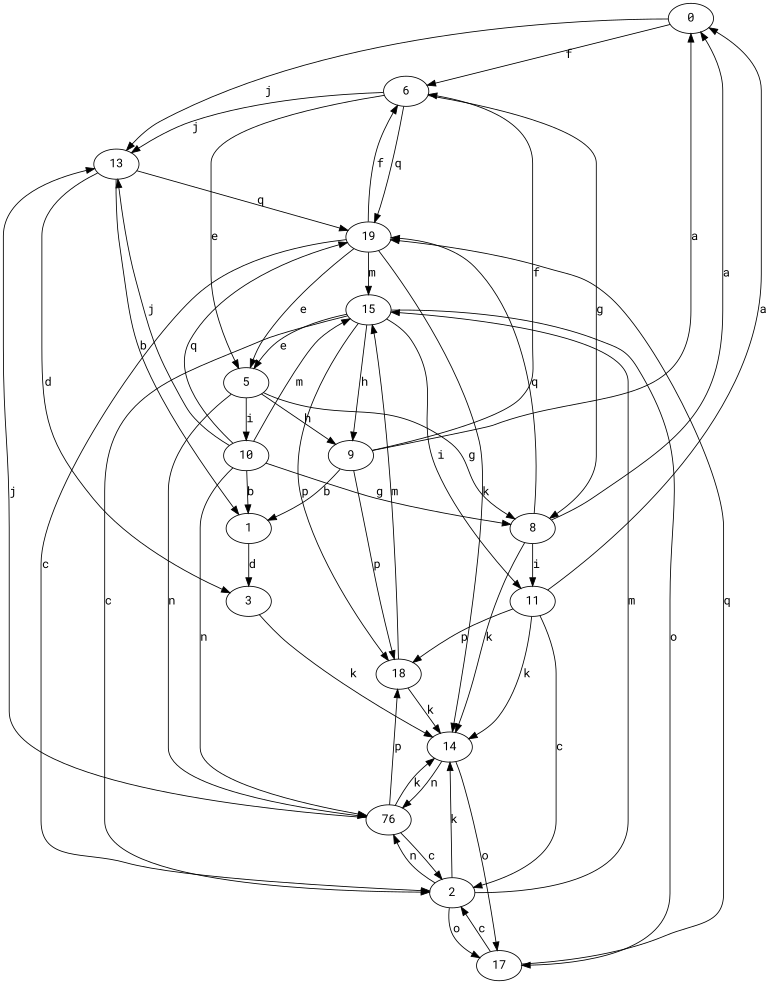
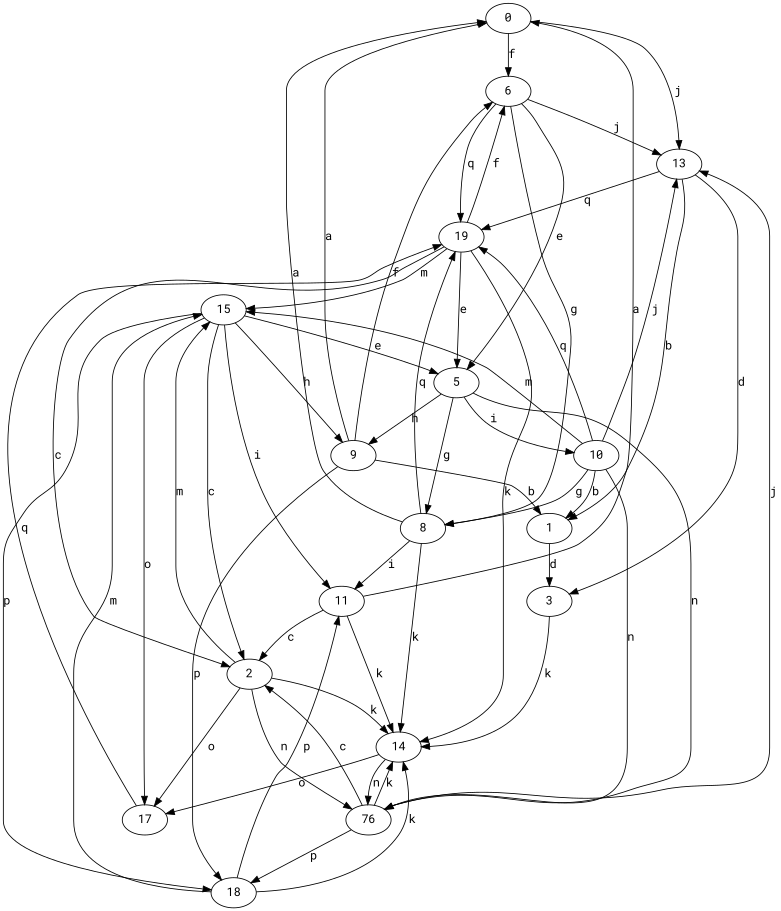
(462, 631) -> (292, 754)
(478, 933) -> none
